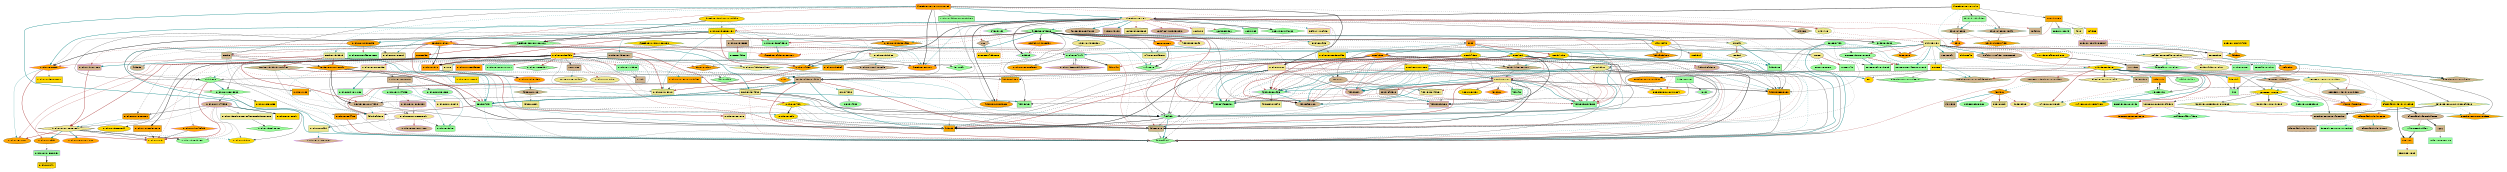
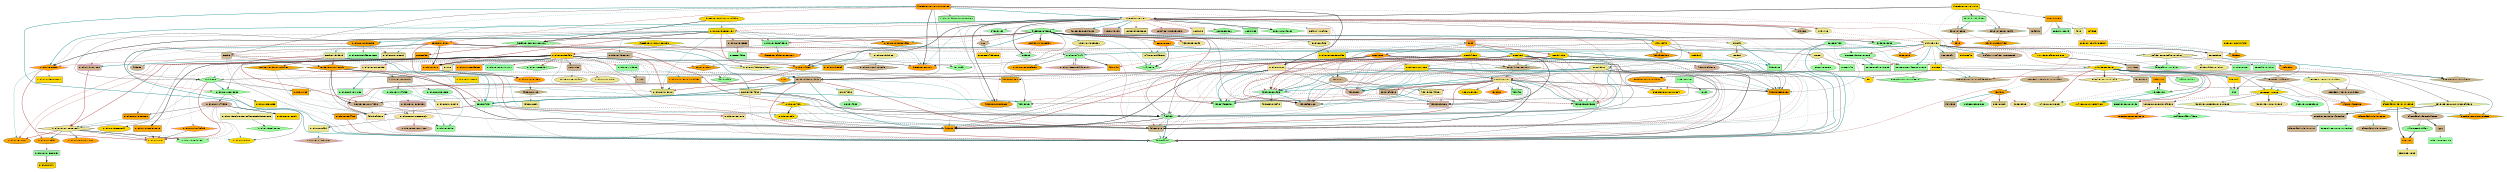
(1283, 31) -> (1283, 31)
(2093, 43) -> (2093, 43)
(274, 68) -> (274, 68)
